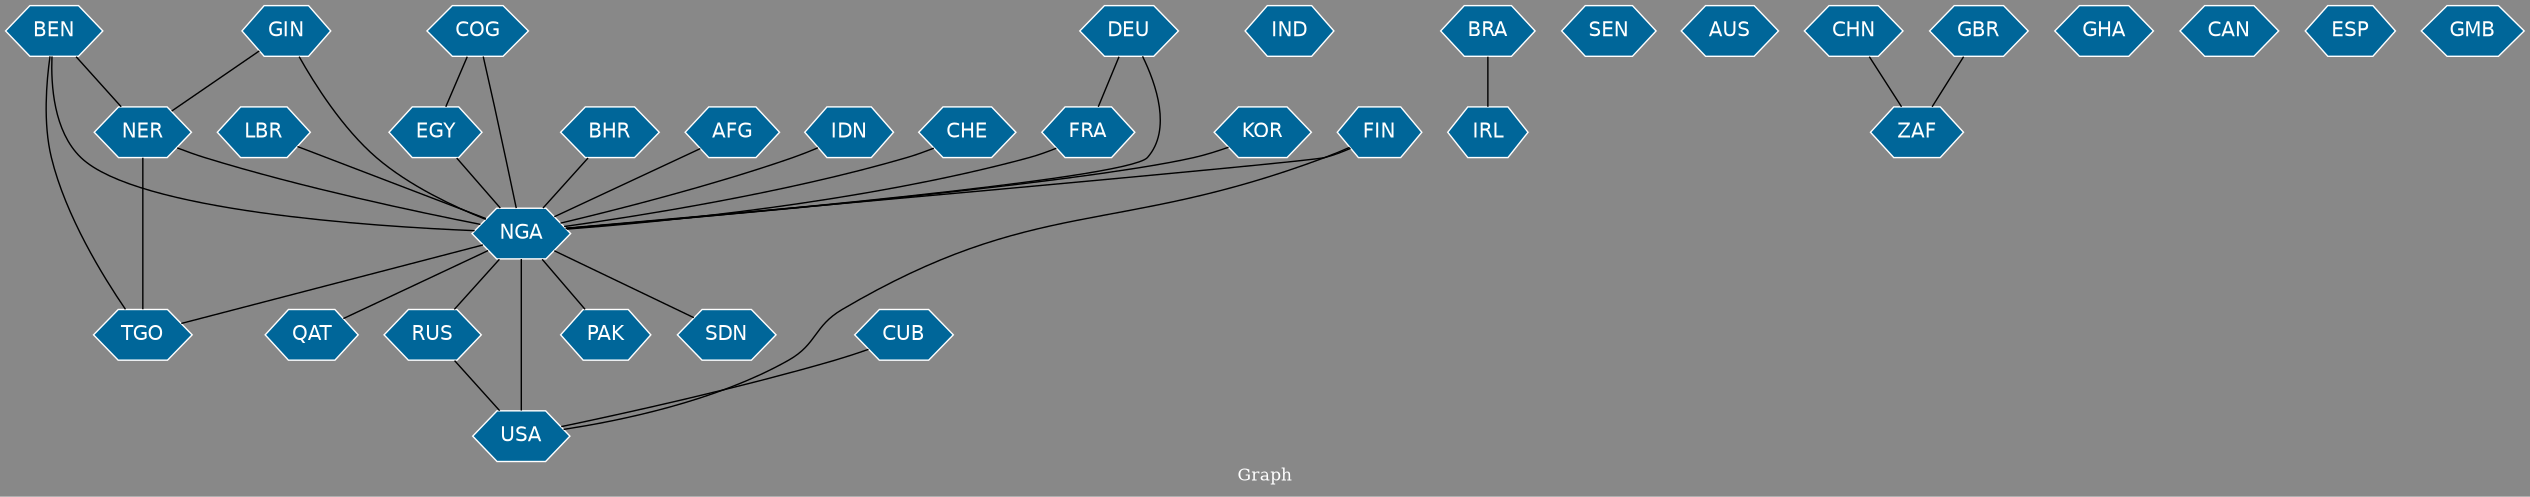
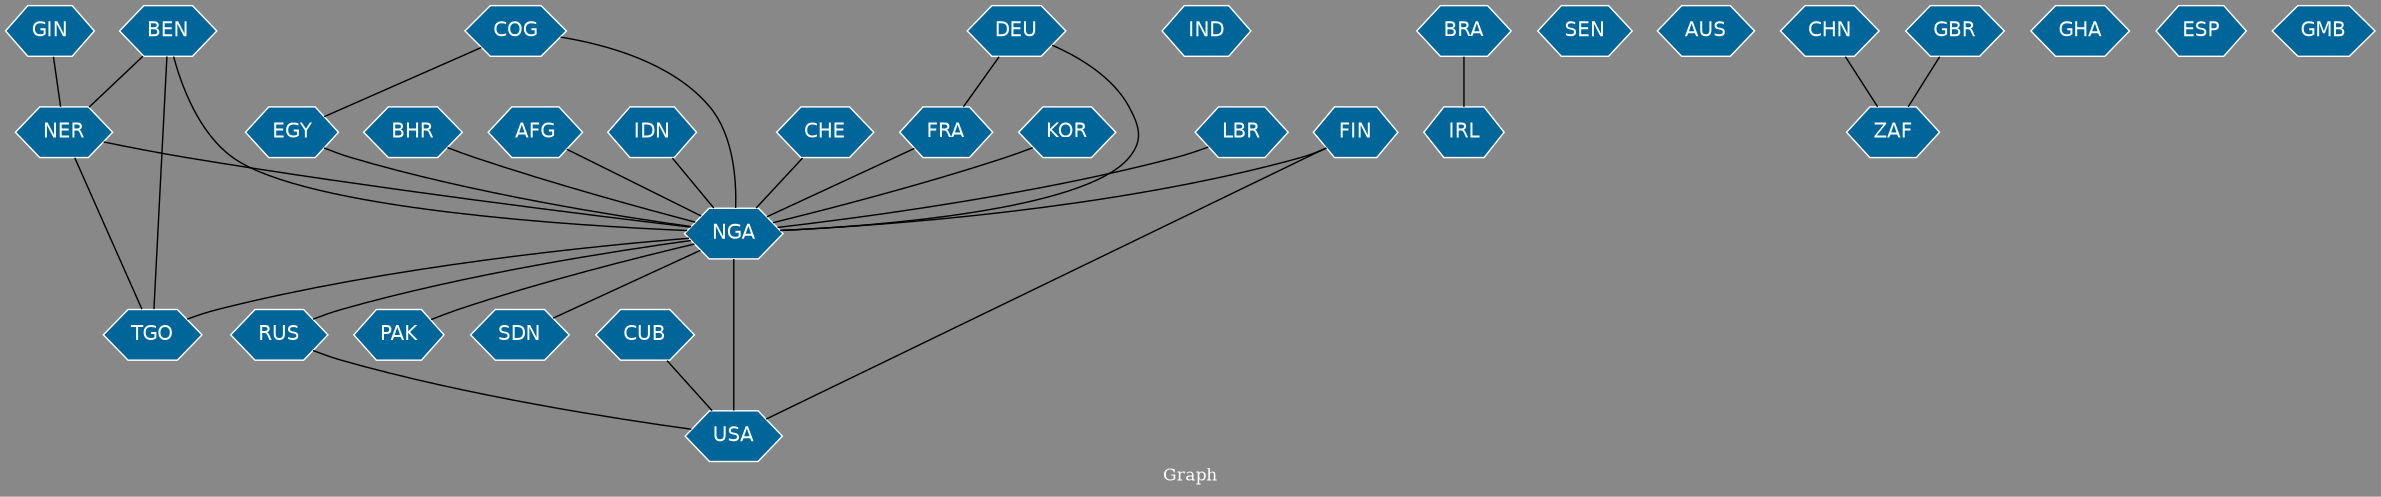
(2229, 31) -> none
(376, 157) -> none
(312, 335) -> none
